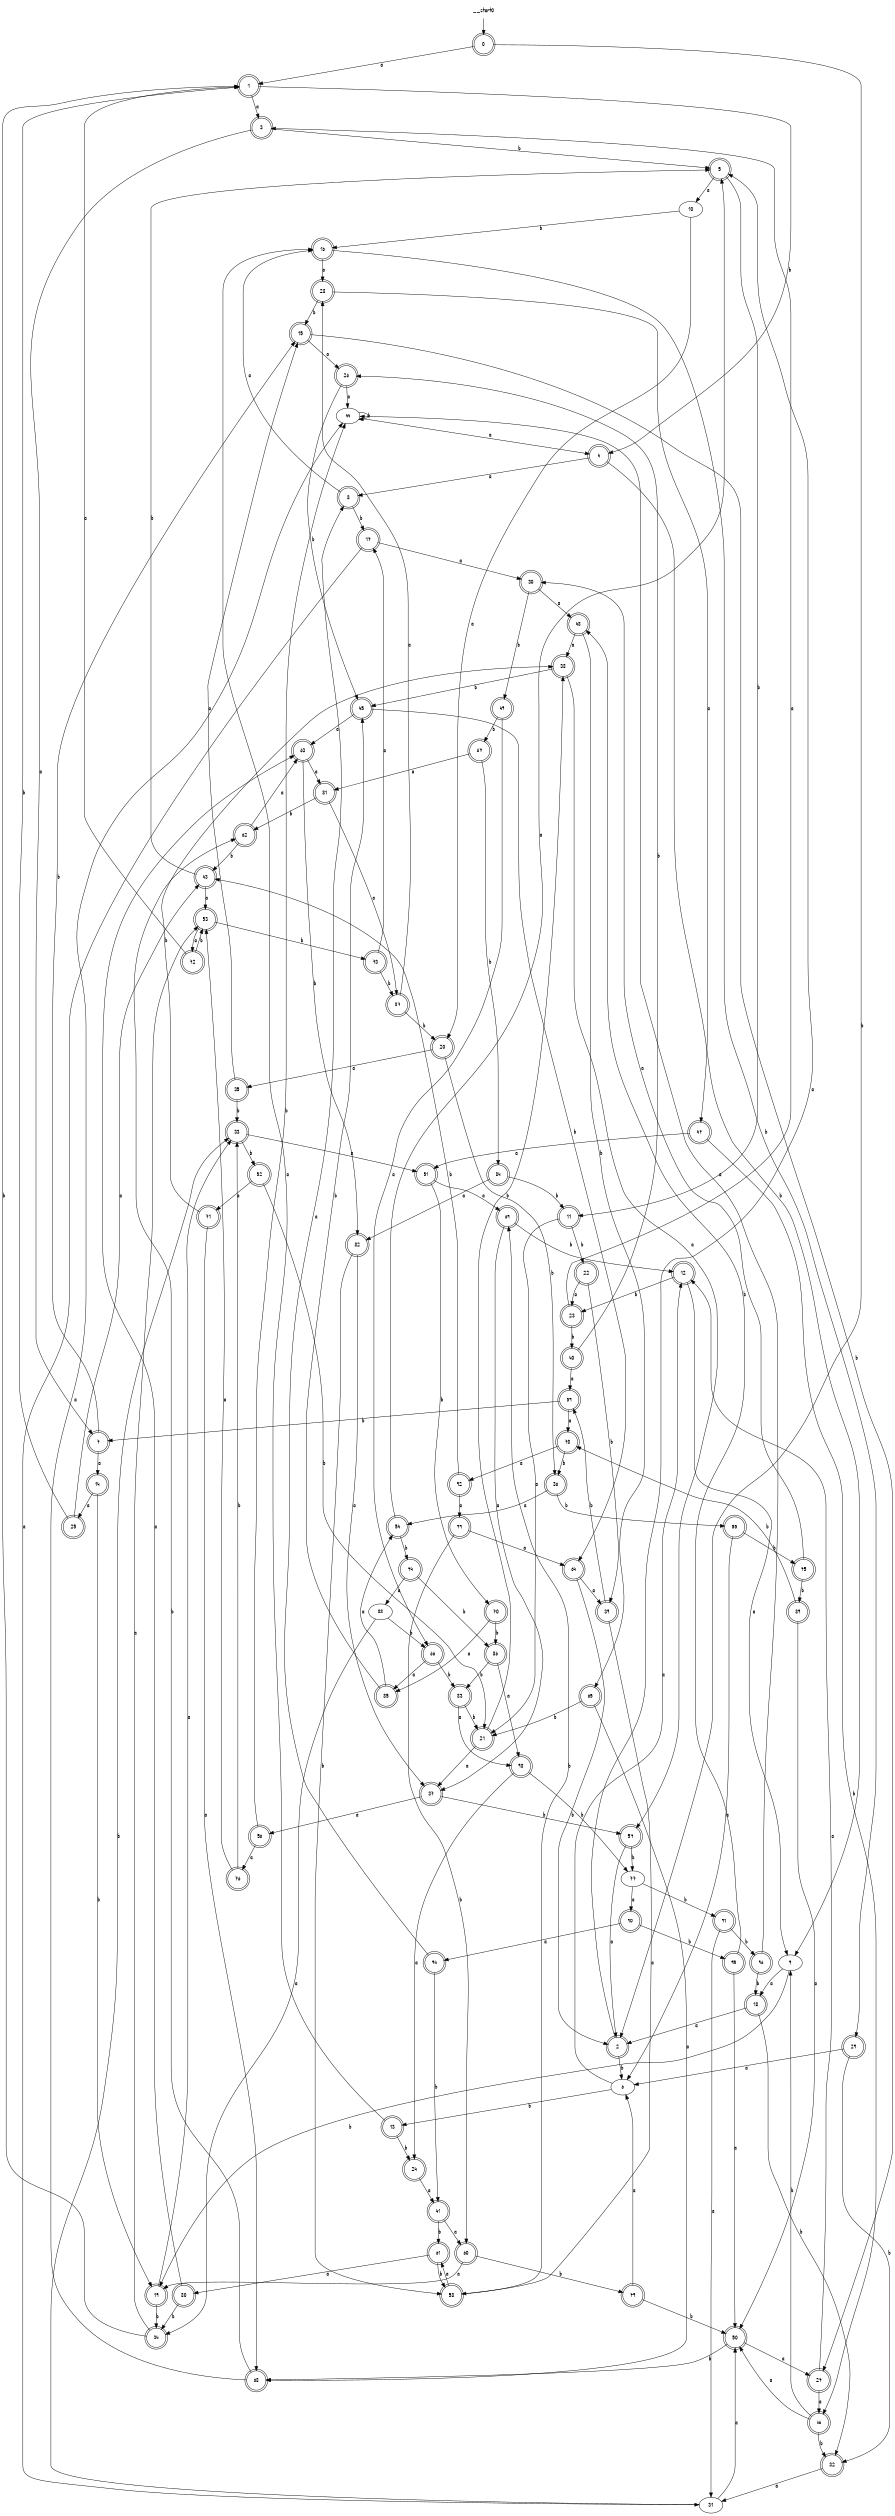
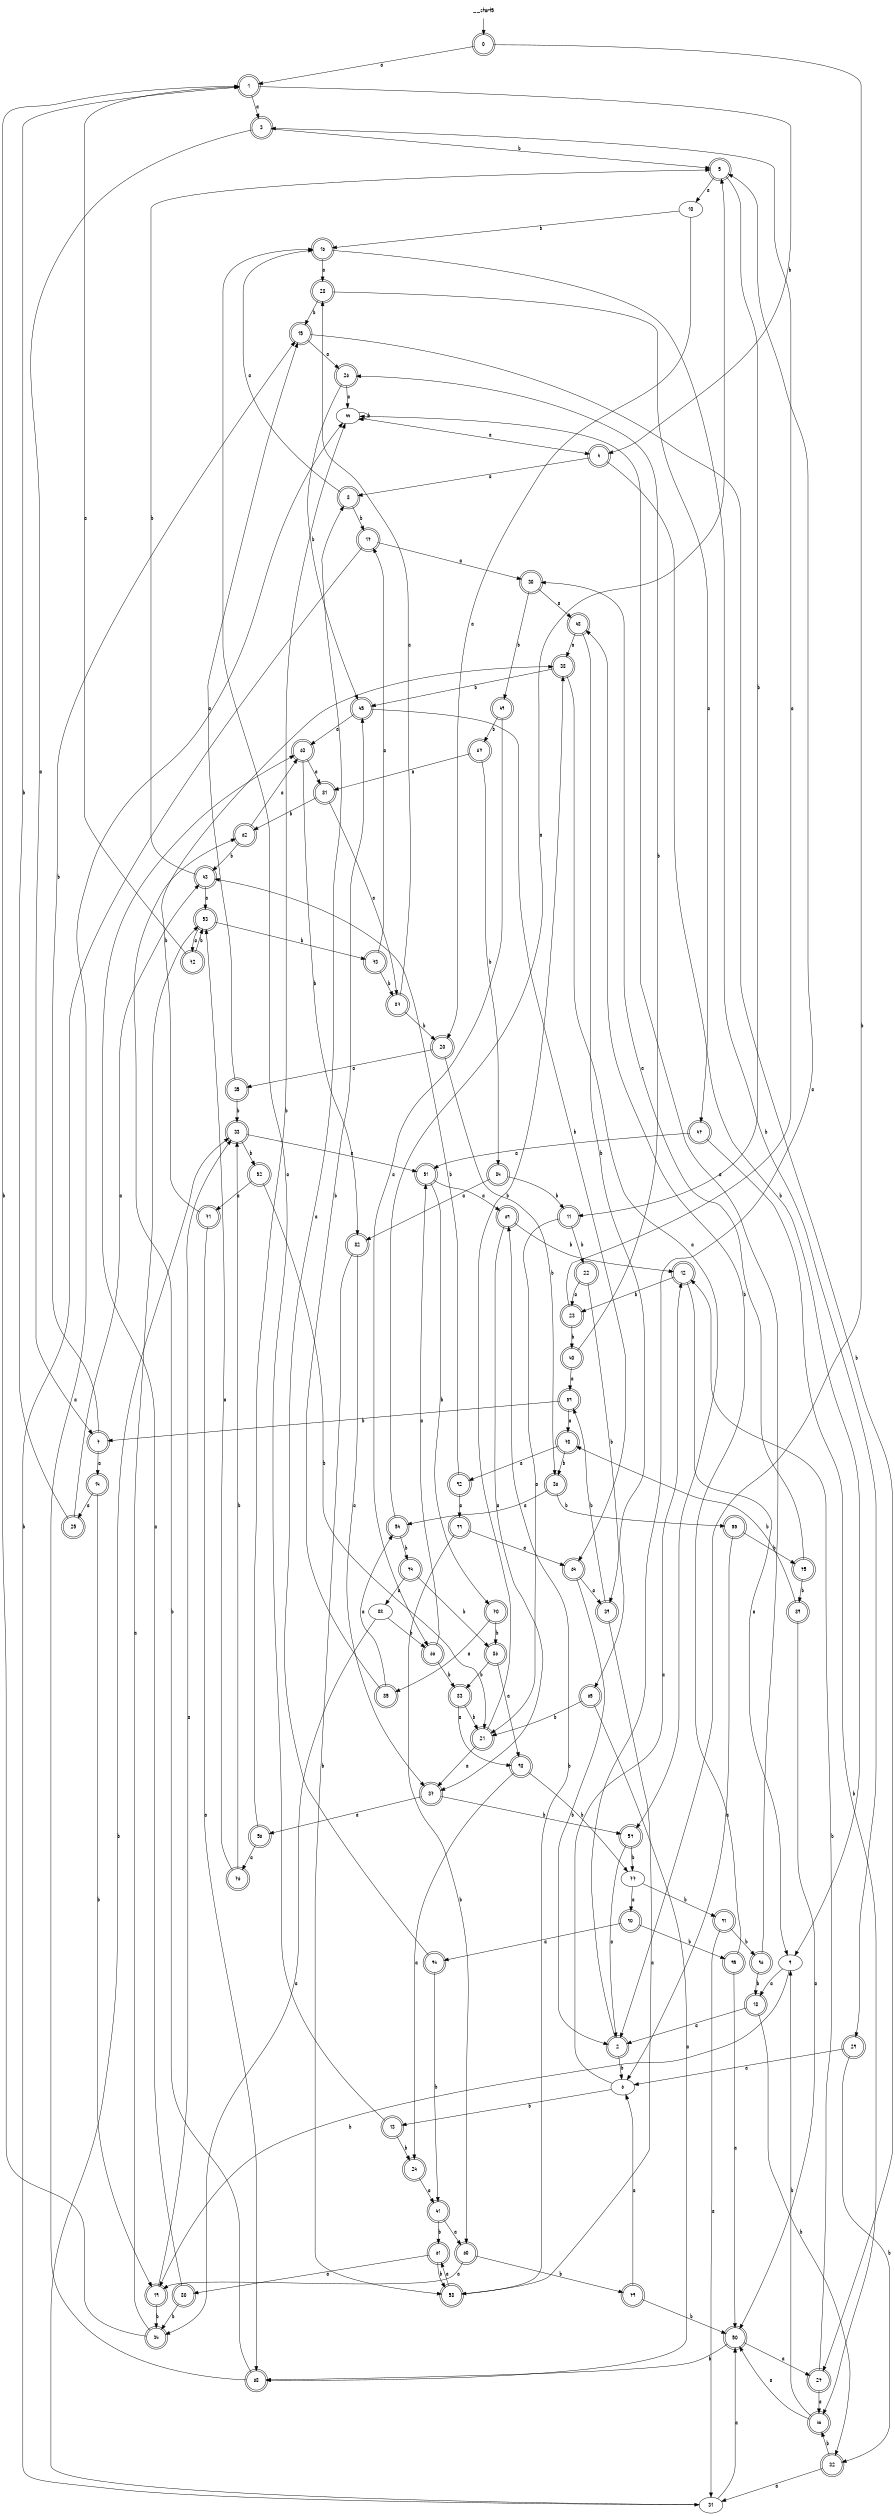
(484, 11) -> (484, 11)
(24, 1527) -> (24, 1527)
(411, 1673) -> (420, 1418)
(833, 1836) -> (833, 1836)
(819, 2443) -> (826, 2446)
